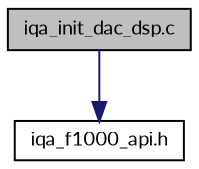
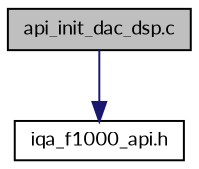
(99, 30) -> (99, 30)
